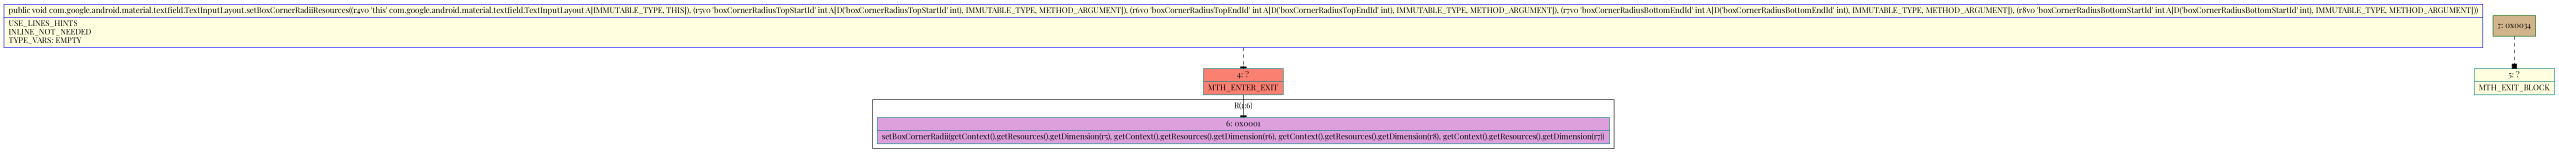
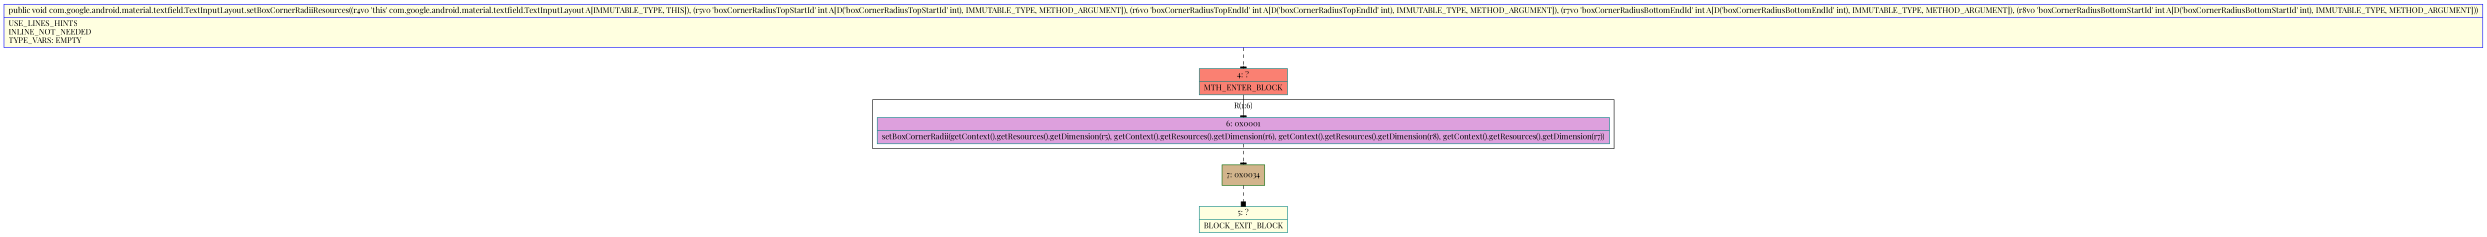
(1243, 88) -> (1243, 88)
(2514, 88) -> (1243, 226)
none -> (1243, 153)
